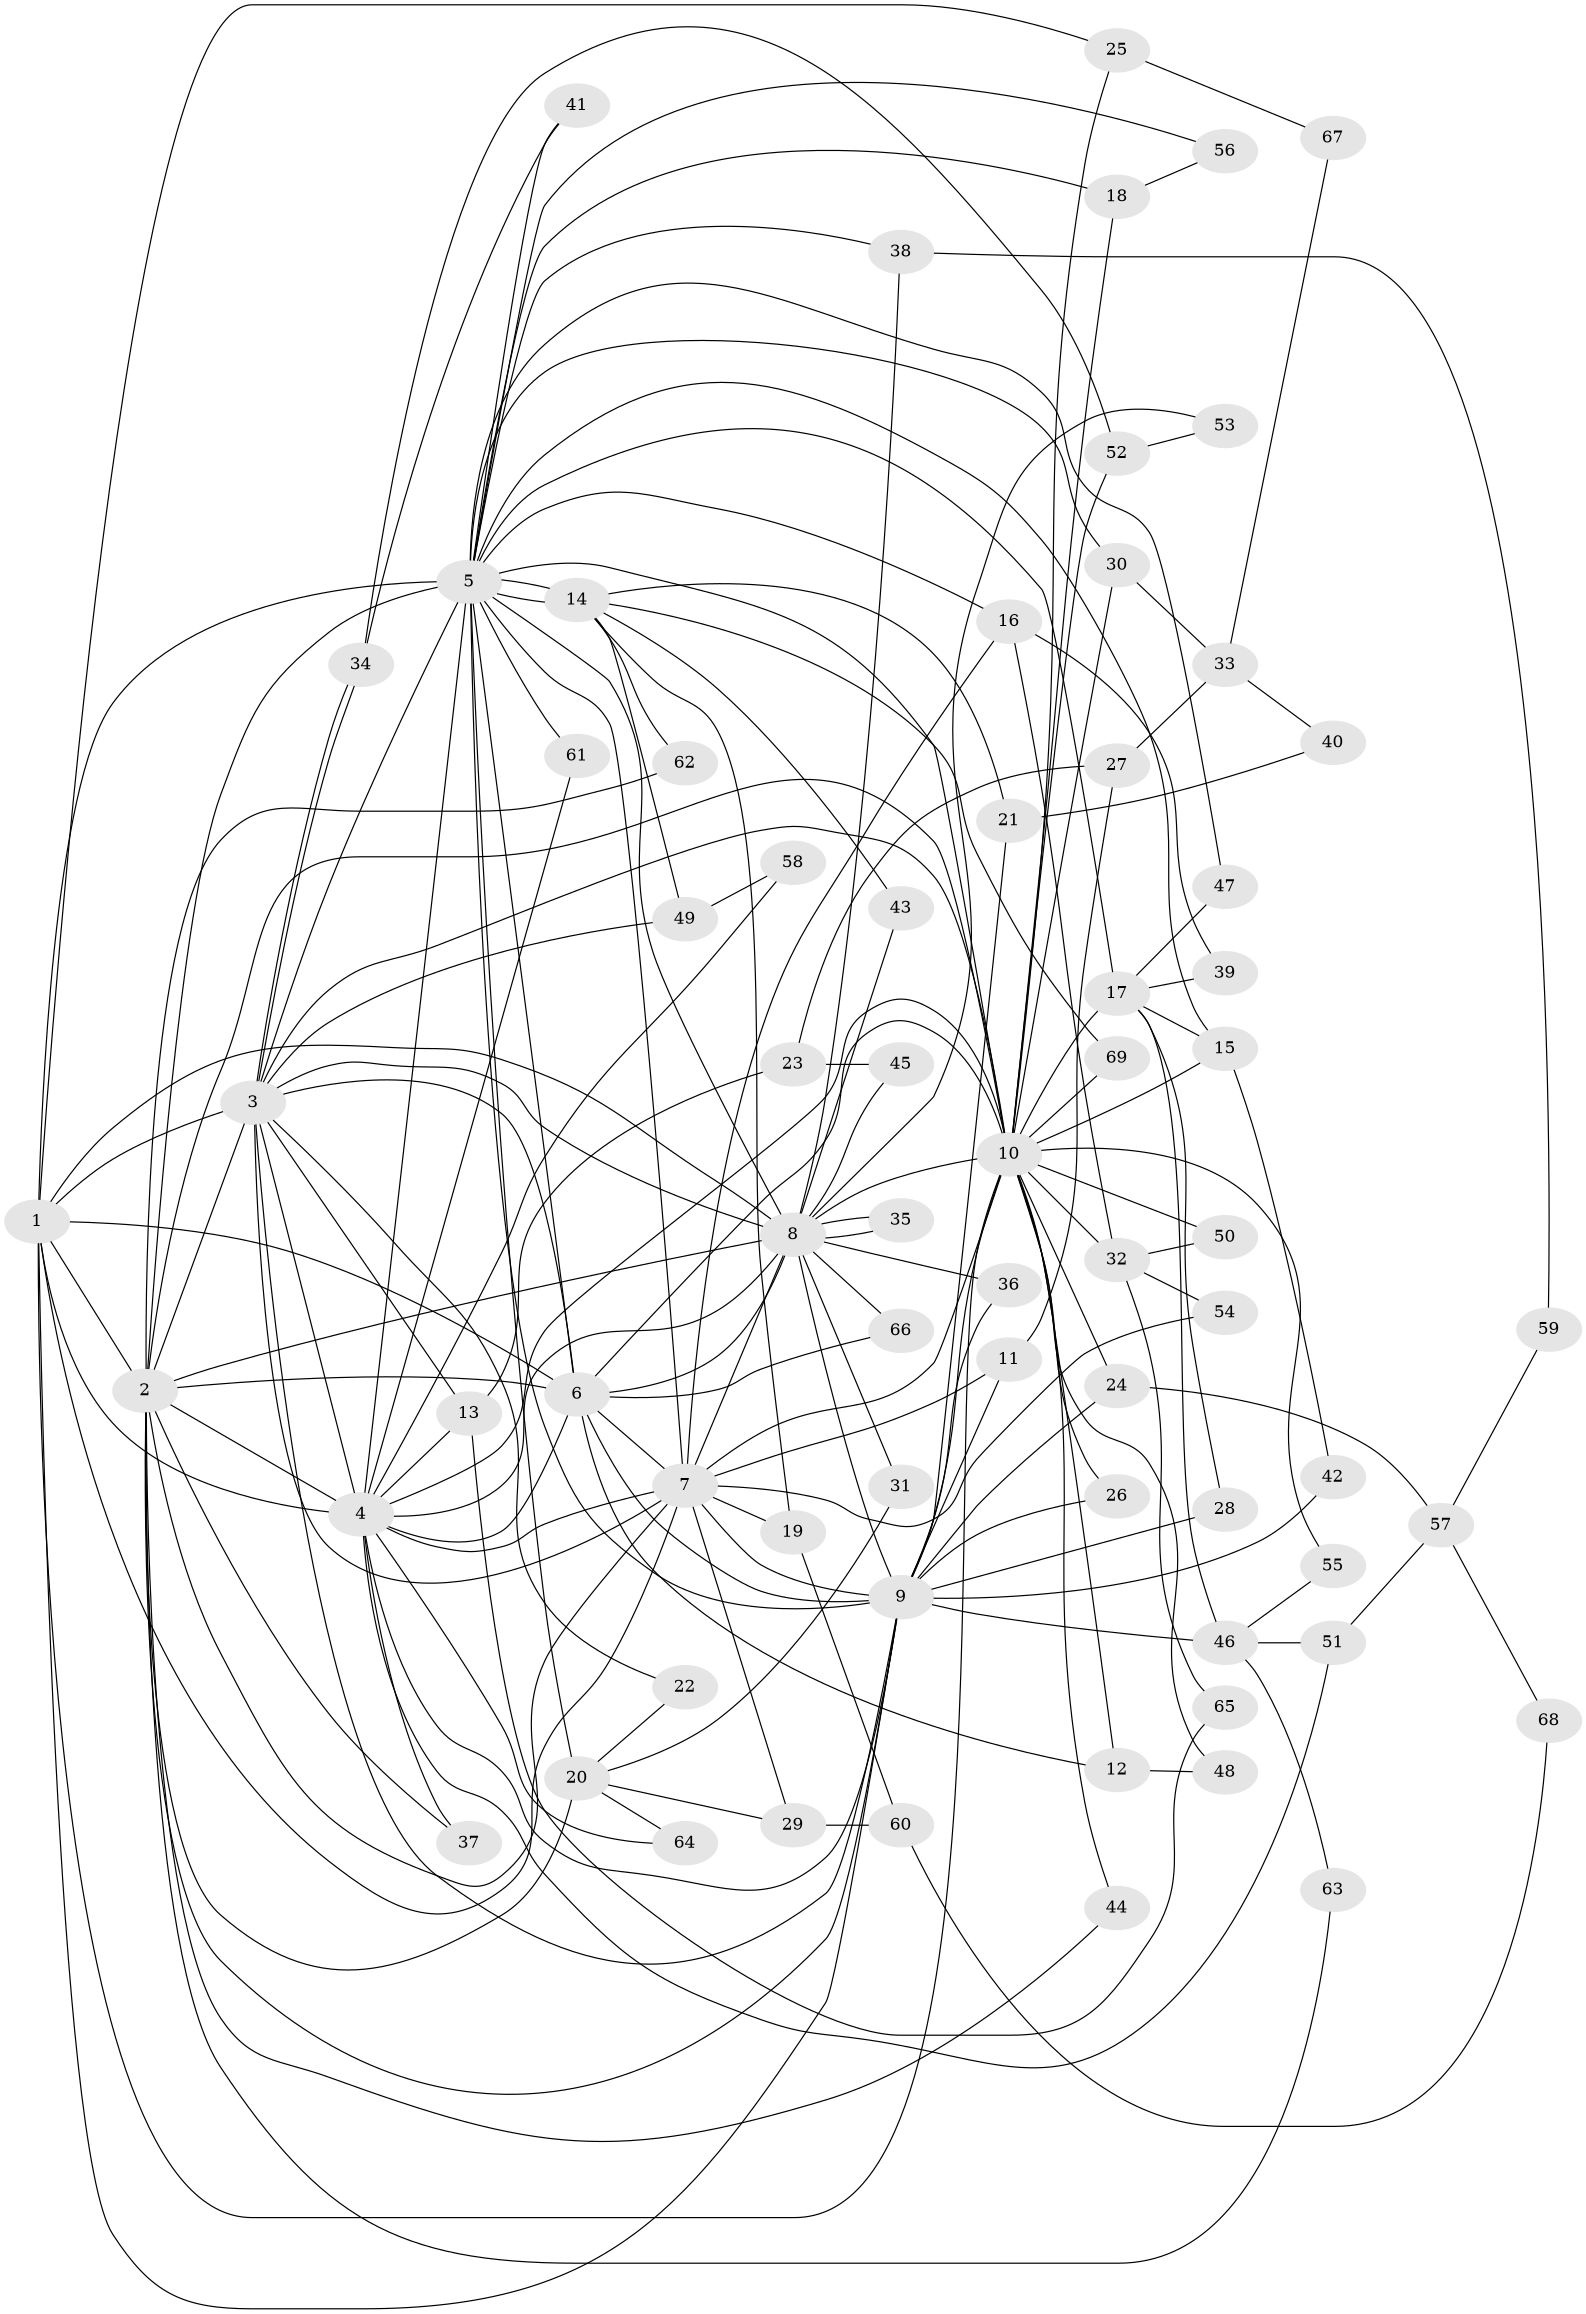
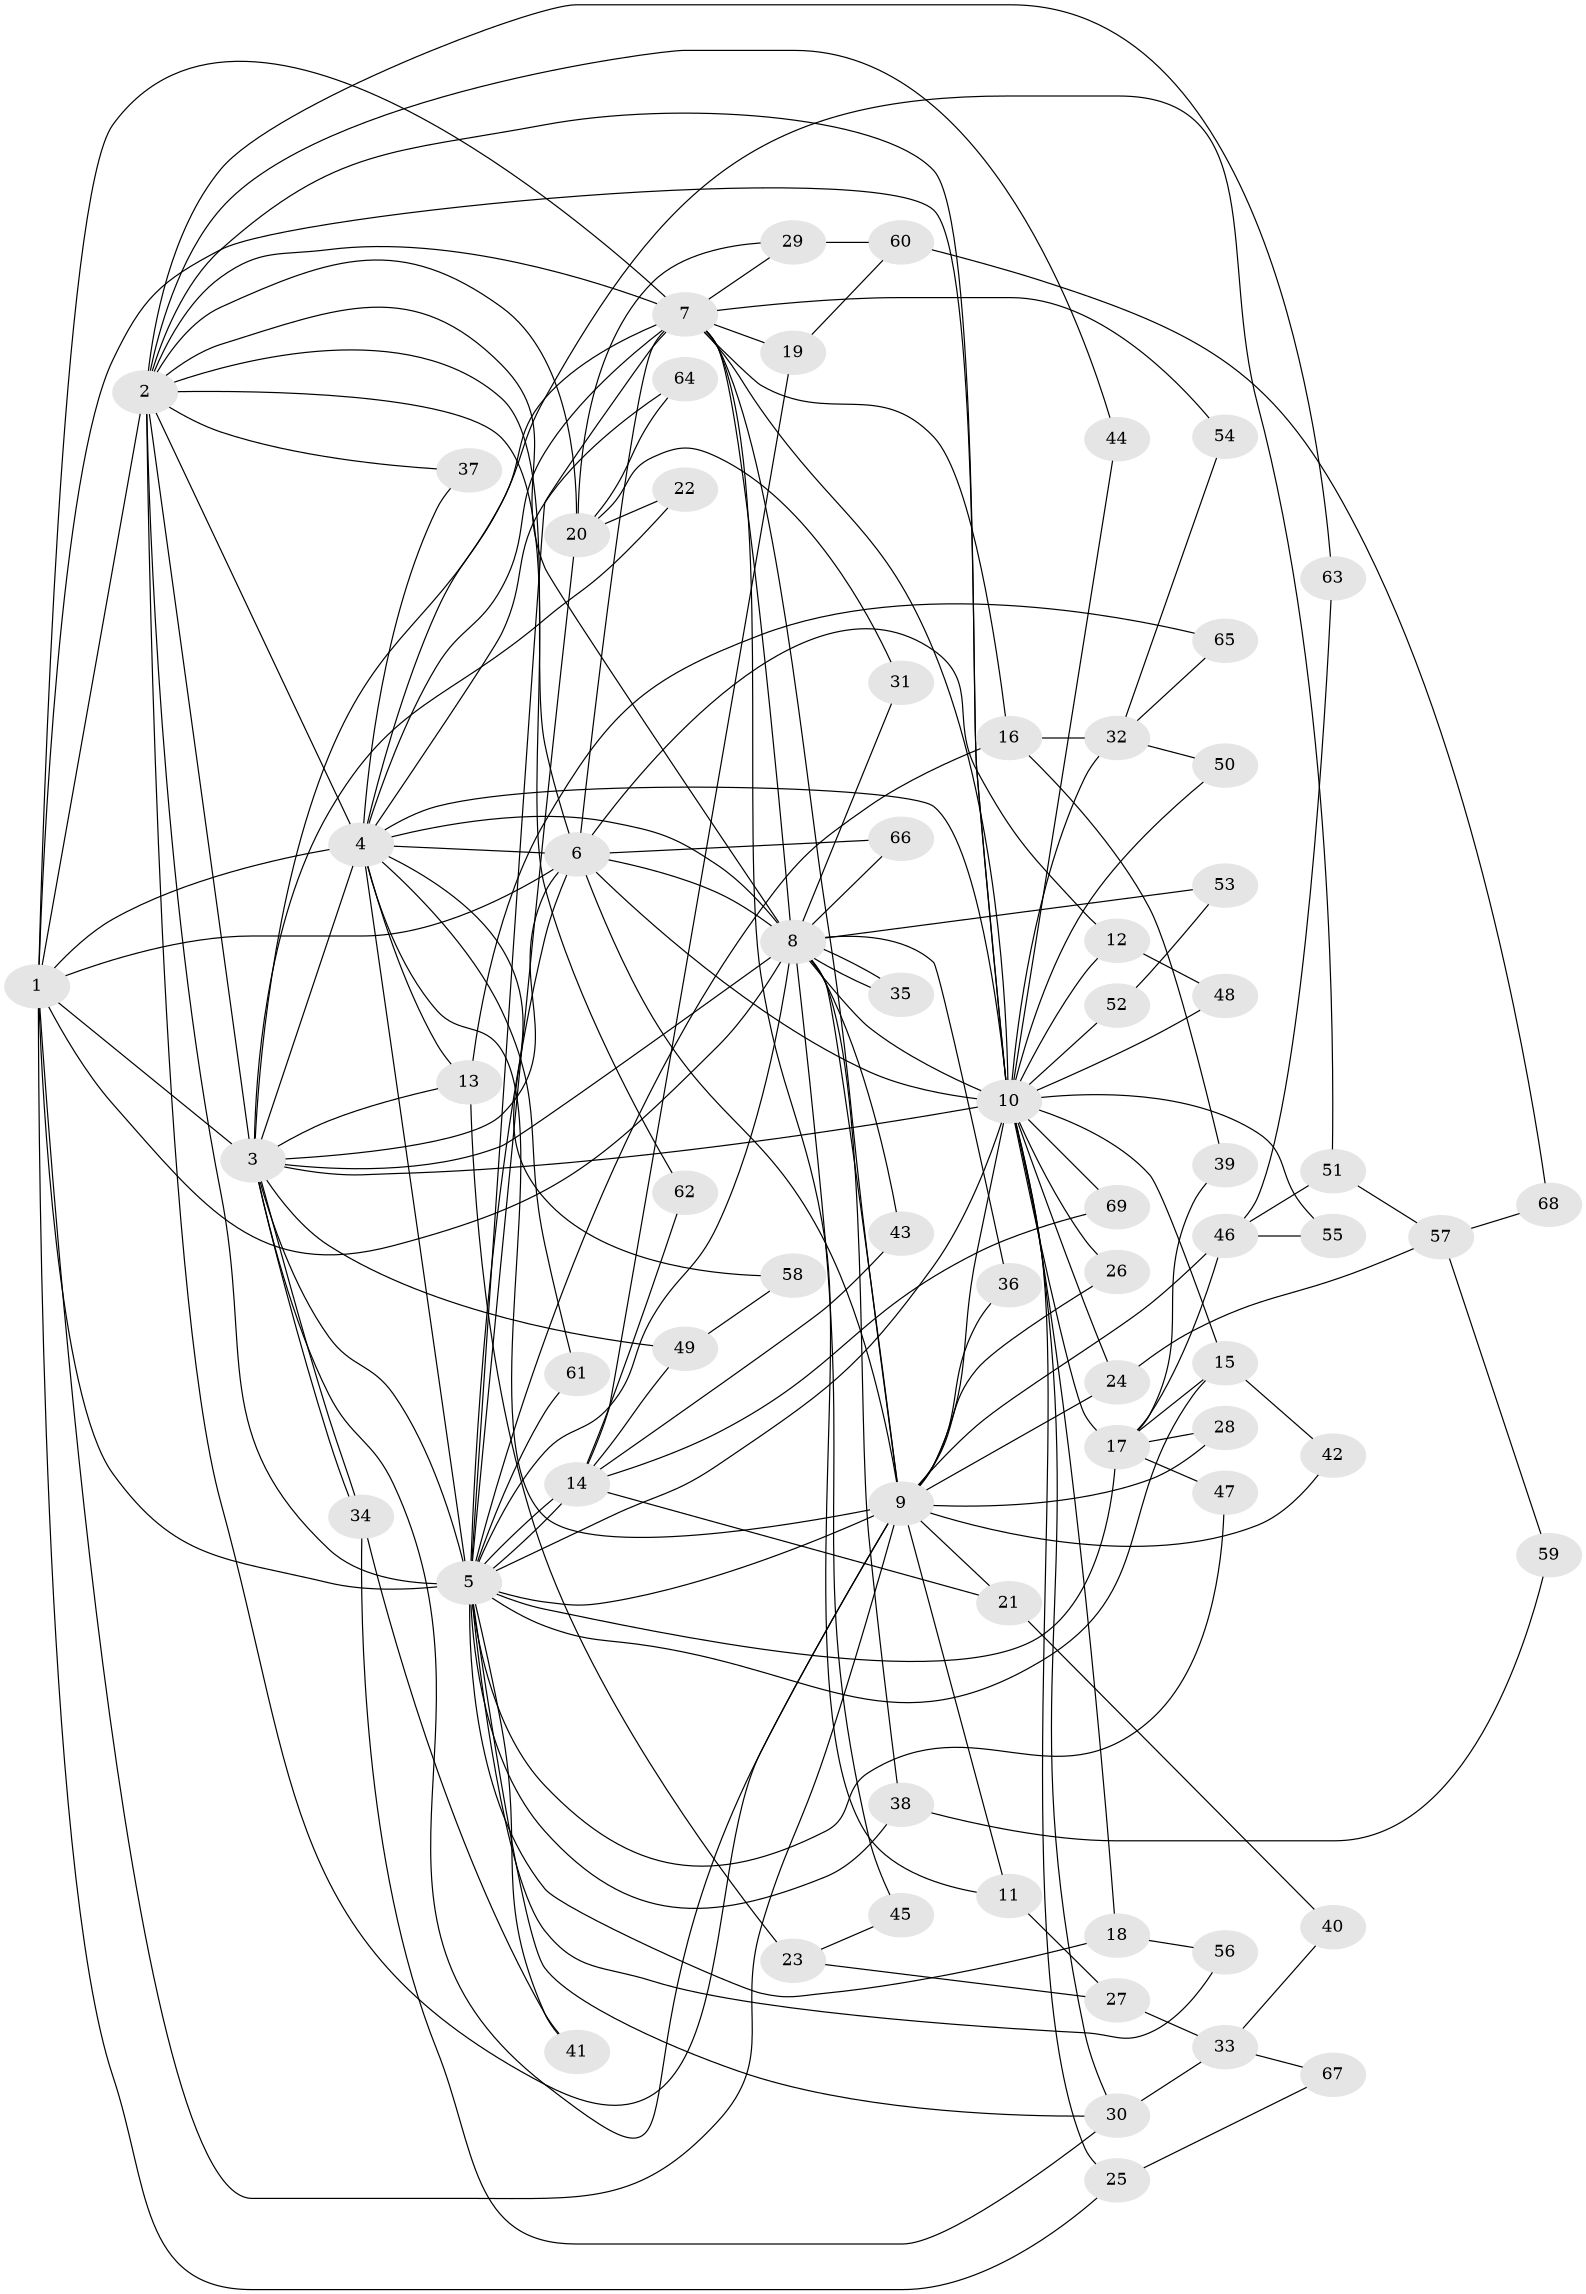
(617, 39) -> (484, 2188)
